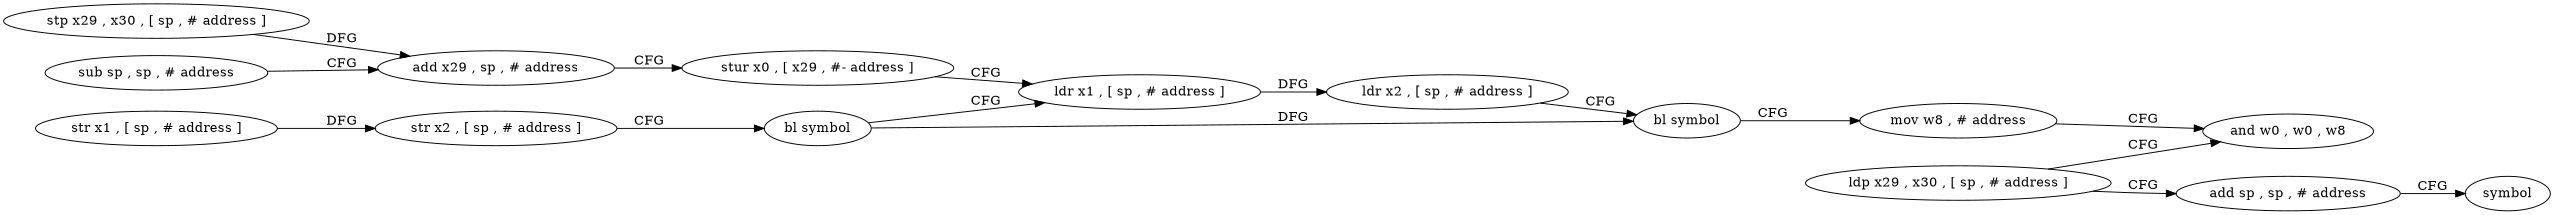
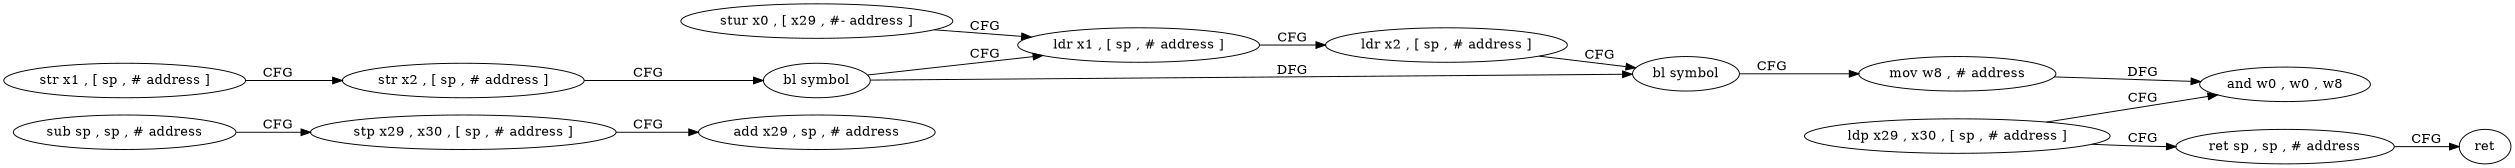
(342, 39) -> (648, 125)
(643, 68) -> none
(318, 71) -> (269, 132)
(1293, 85) -> (1293, 38)
(2143, 119) -> (2143, 72)
(342, 121) -> (278, 73)
(2288, 194) -> (2285, 147)
(2508, 194) -> (2485, 147)
